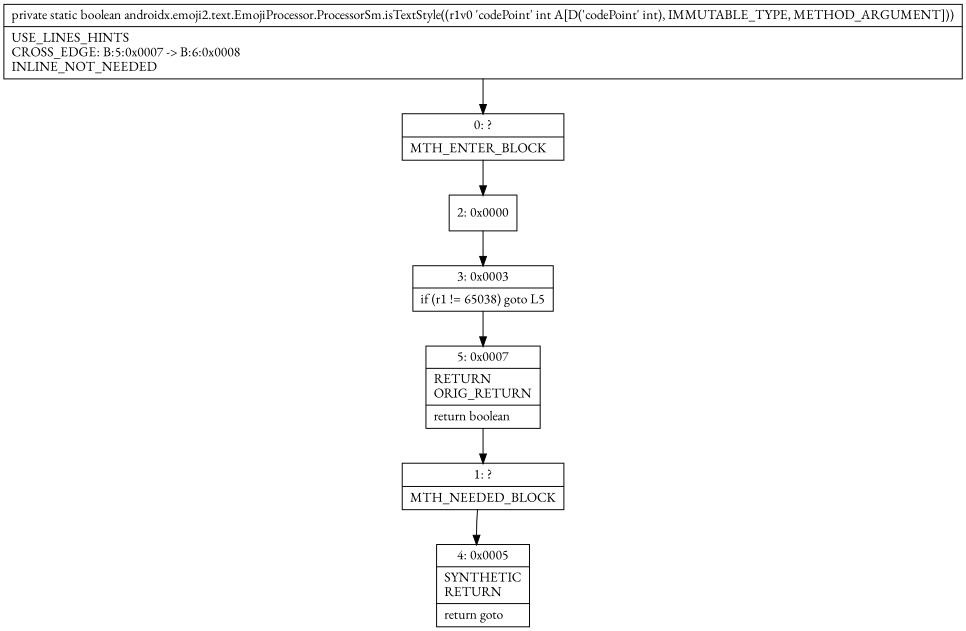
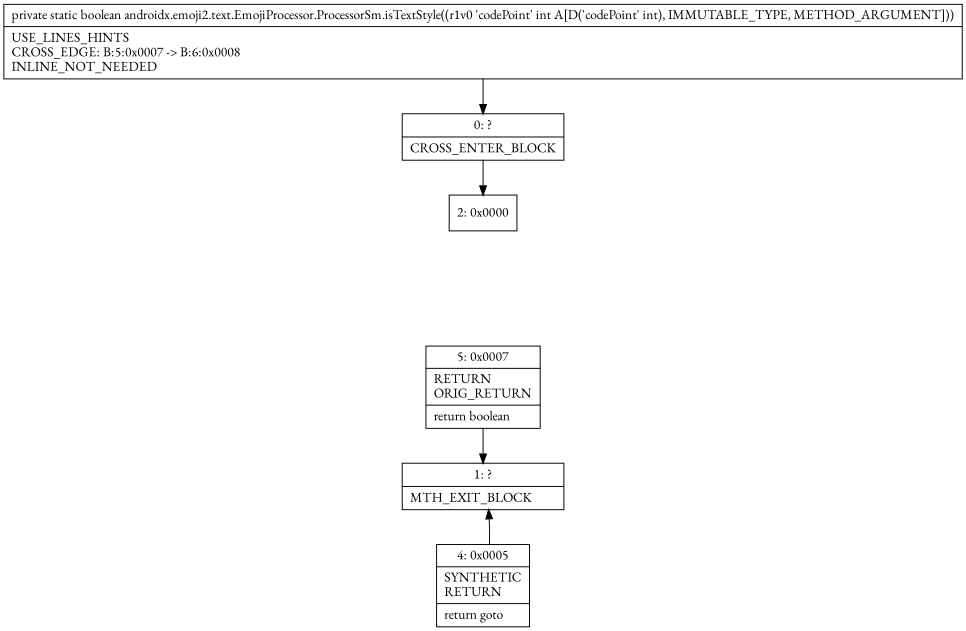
(479, 148) -> (483, 148)
(483, 288) -> none
(483, 498) -> (471, 498)
(477, 522) -> (490, 532)
